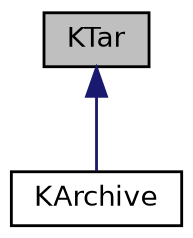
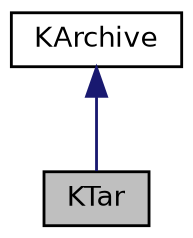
(97, 134) -> (97, 134)
